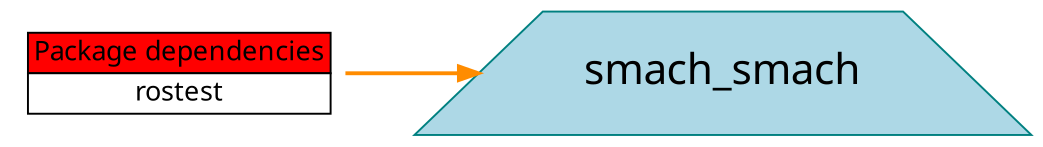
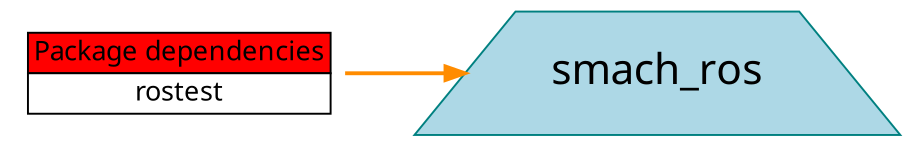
(723, 73) -> (657, 73)
